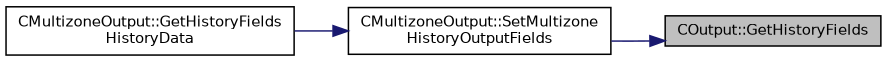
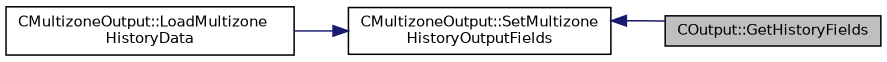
(150, 31) -> (150, 31)
(631, 41) -> (646, 21)
